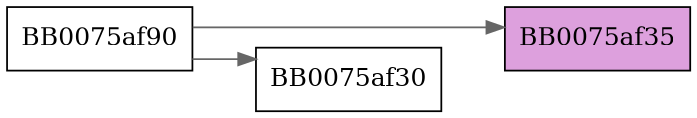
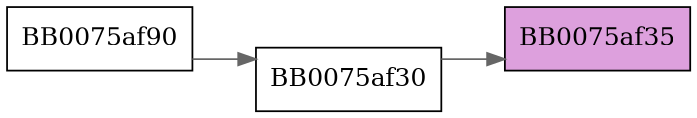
(340, 27) -> (464, 59)
